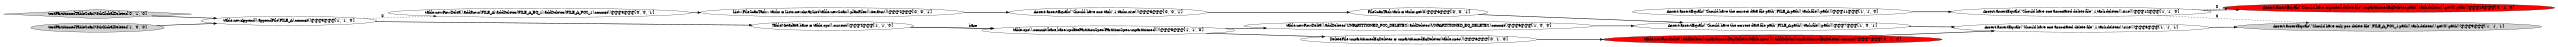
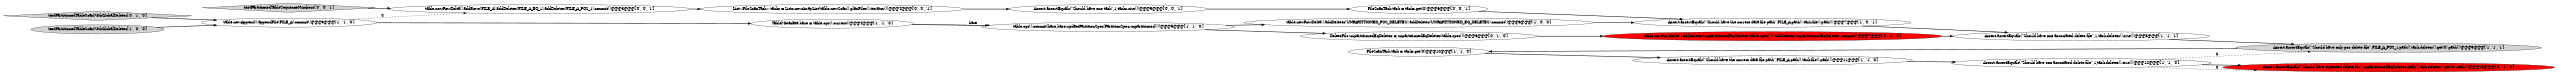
none -> (289, 8)
none -> (1419, 52)
